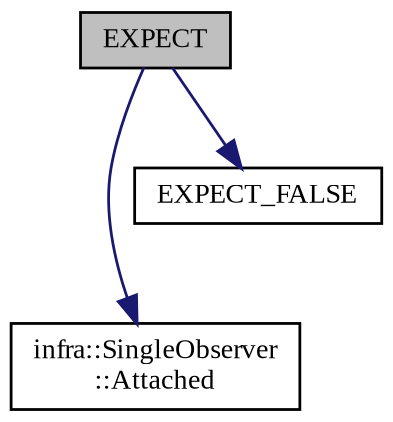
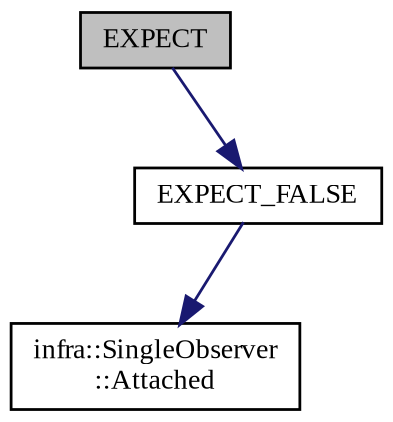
(110, 181) -> (219, 261)
